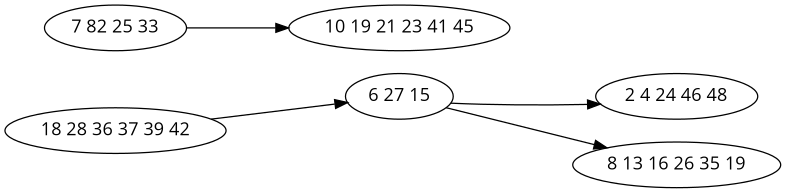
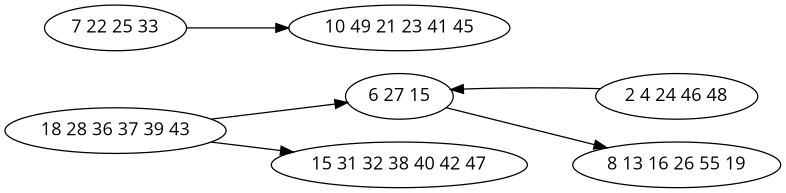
(116, 28) -> (116, 28)
(399, 28) -> (399, 28)
(519, 105) -> (532, 88)
(116, 131) -> (116, 131)
none -> (399, 165)
(677, 165) -> (677, 165)
